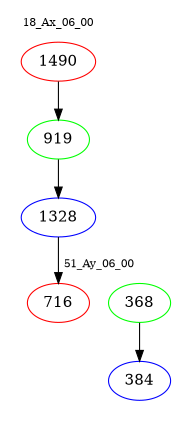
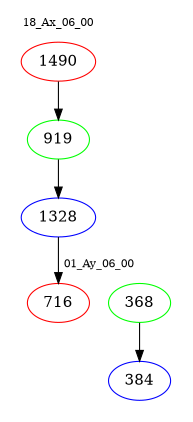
(99, 265) -> (99, 265)
